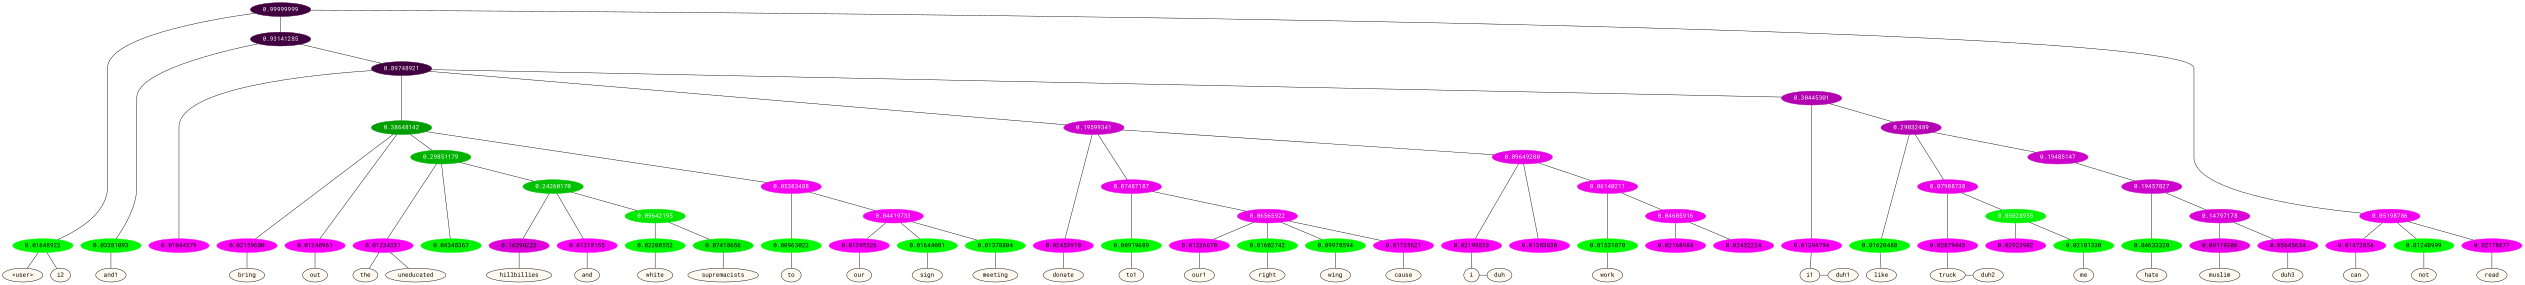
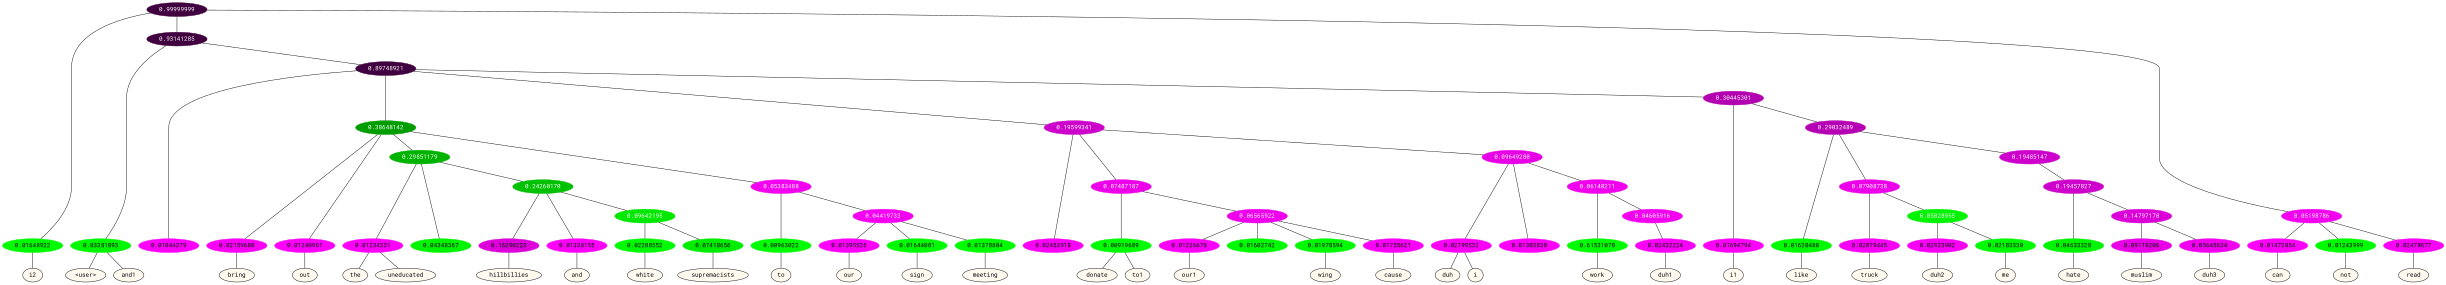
(587, 246) -> (577, 246)
(1335, 246) -> (1325, 246)
(1403, 246) -> (1393, 246)
(1608, 246) -> (1597, 246)
(1676, 246) -> none
(1812, 246) -> (1733, 246)
(2084, 246) -> (2006, 246)
(2424, 246) -> (2346, 246)
(2492, 246) -> (2414, 246)
(33, 260) -> (93, 260)
(1063, 260) -> (1109, 260)
(1267, 275) -> none
(1483, 275) -> (1454, 260)
(1824, 275) -> (1665, 260)
(1969, 275) -> (1938, 260)
